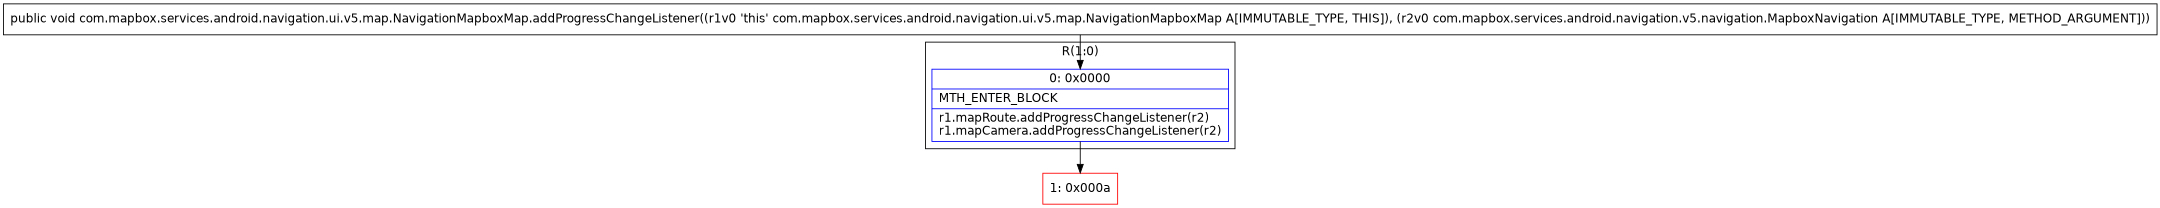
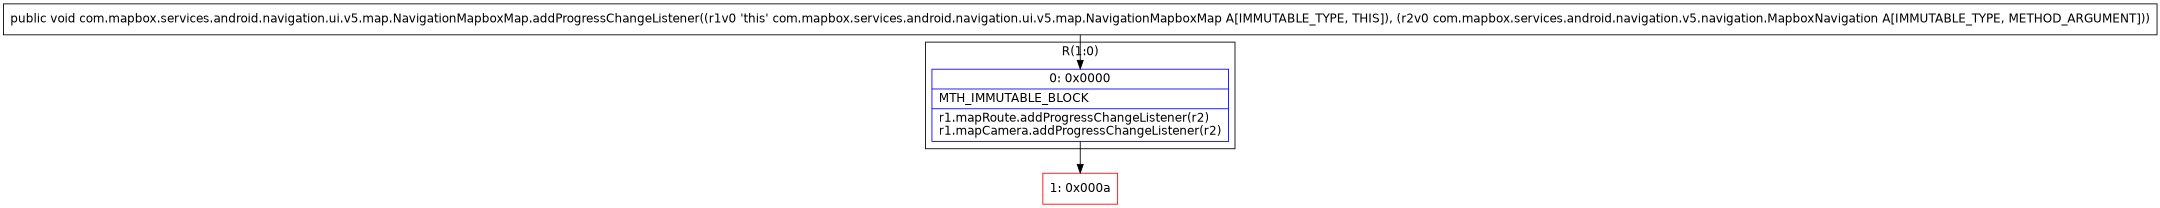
(999, 98) -> (1014, 98)
